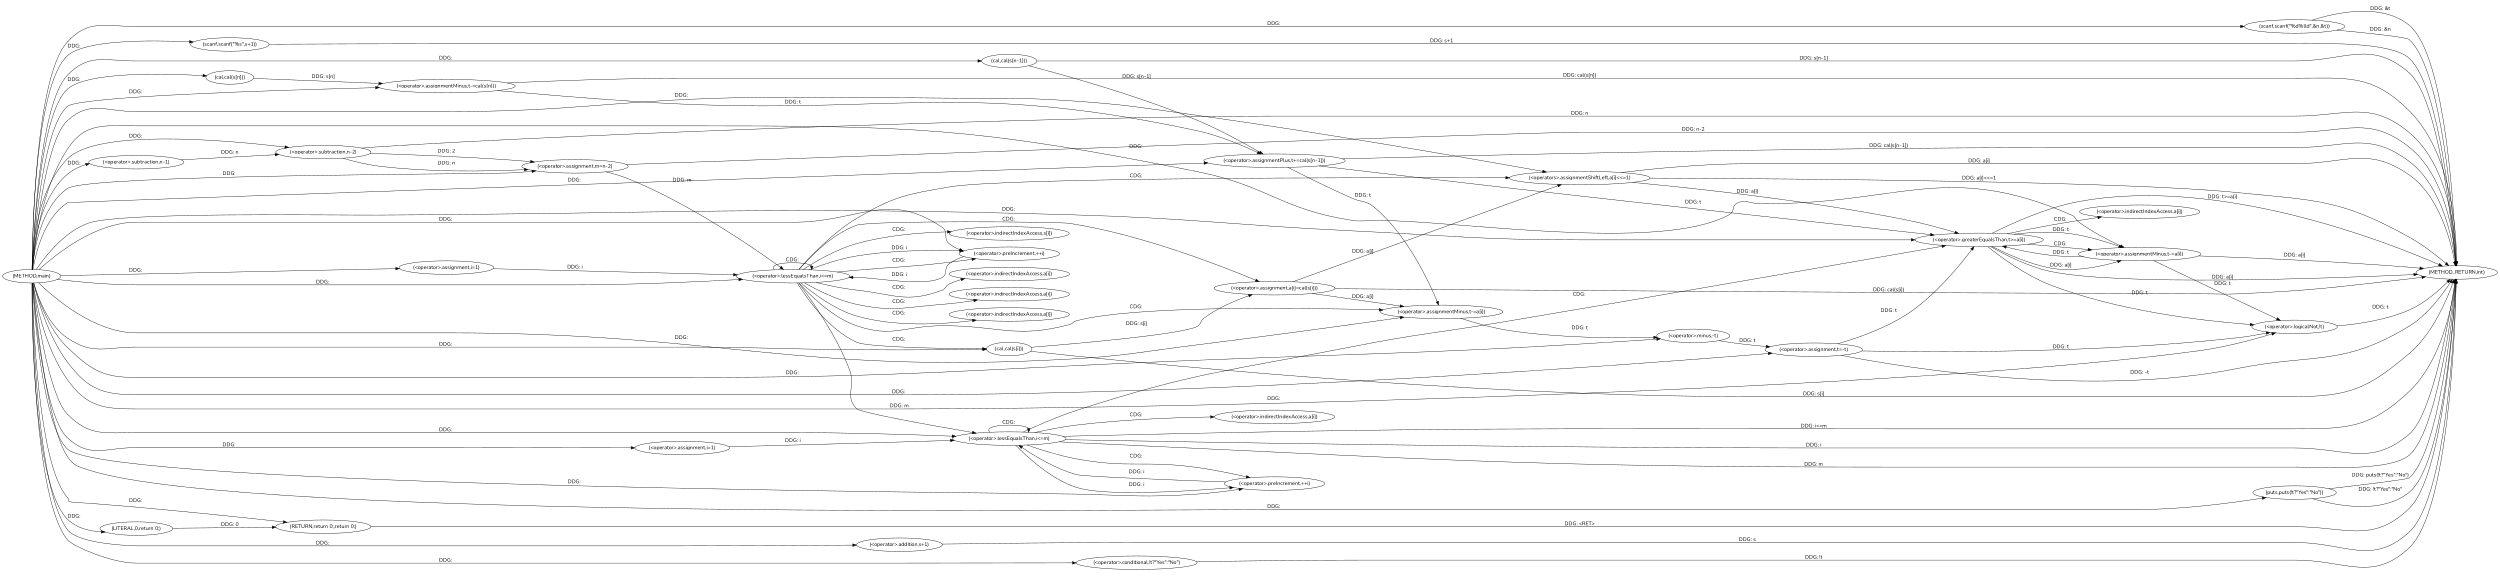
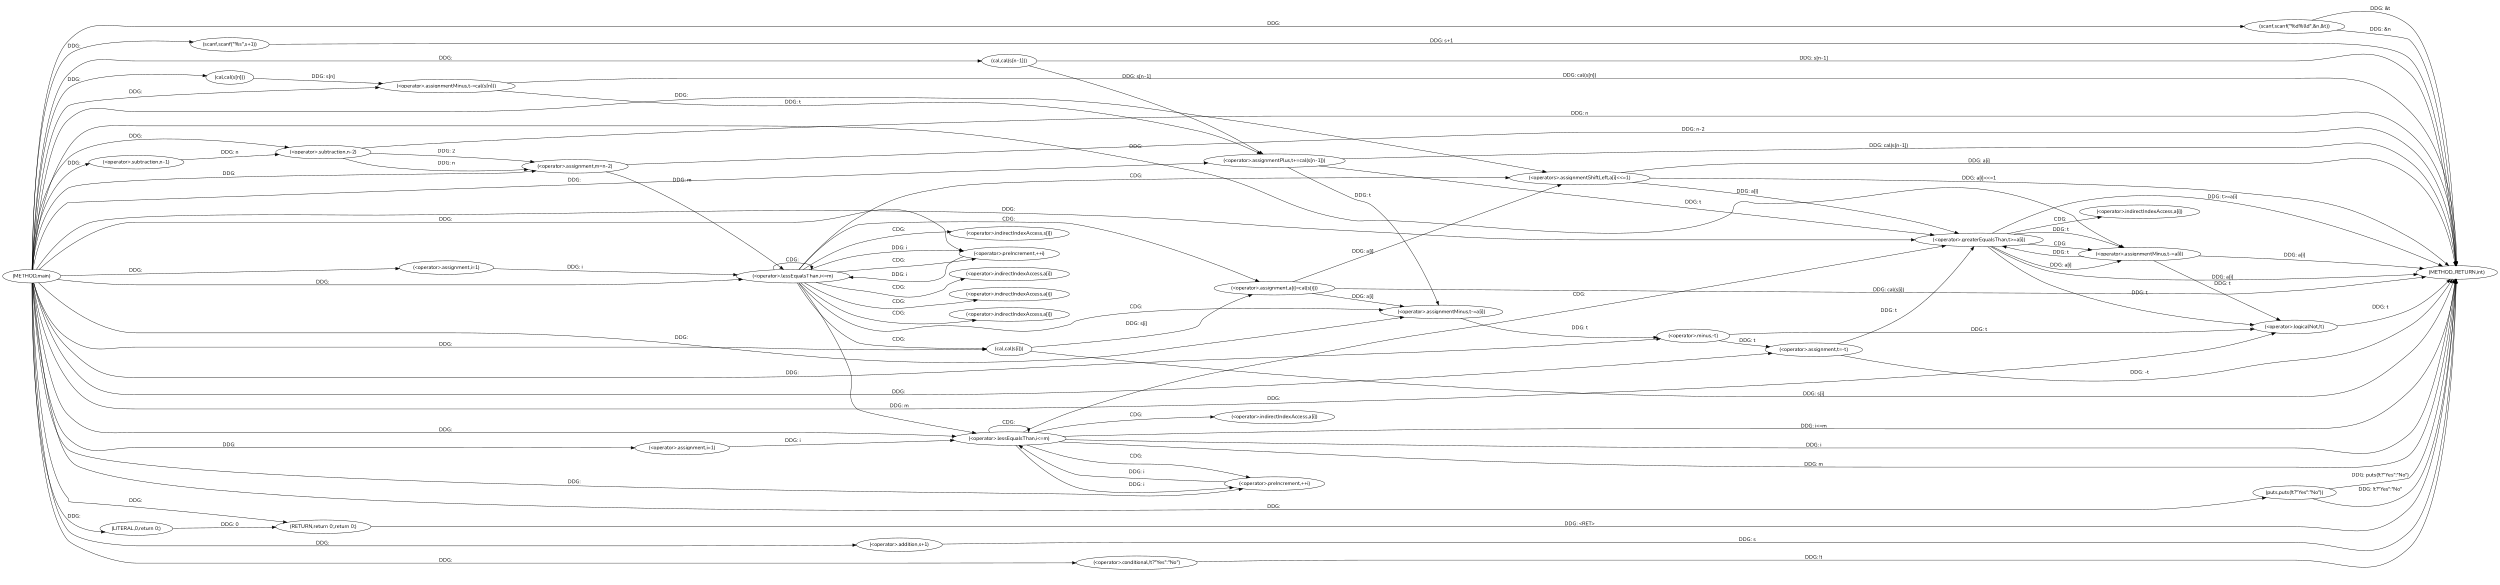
(2064, 349) -> (1990, 332)
